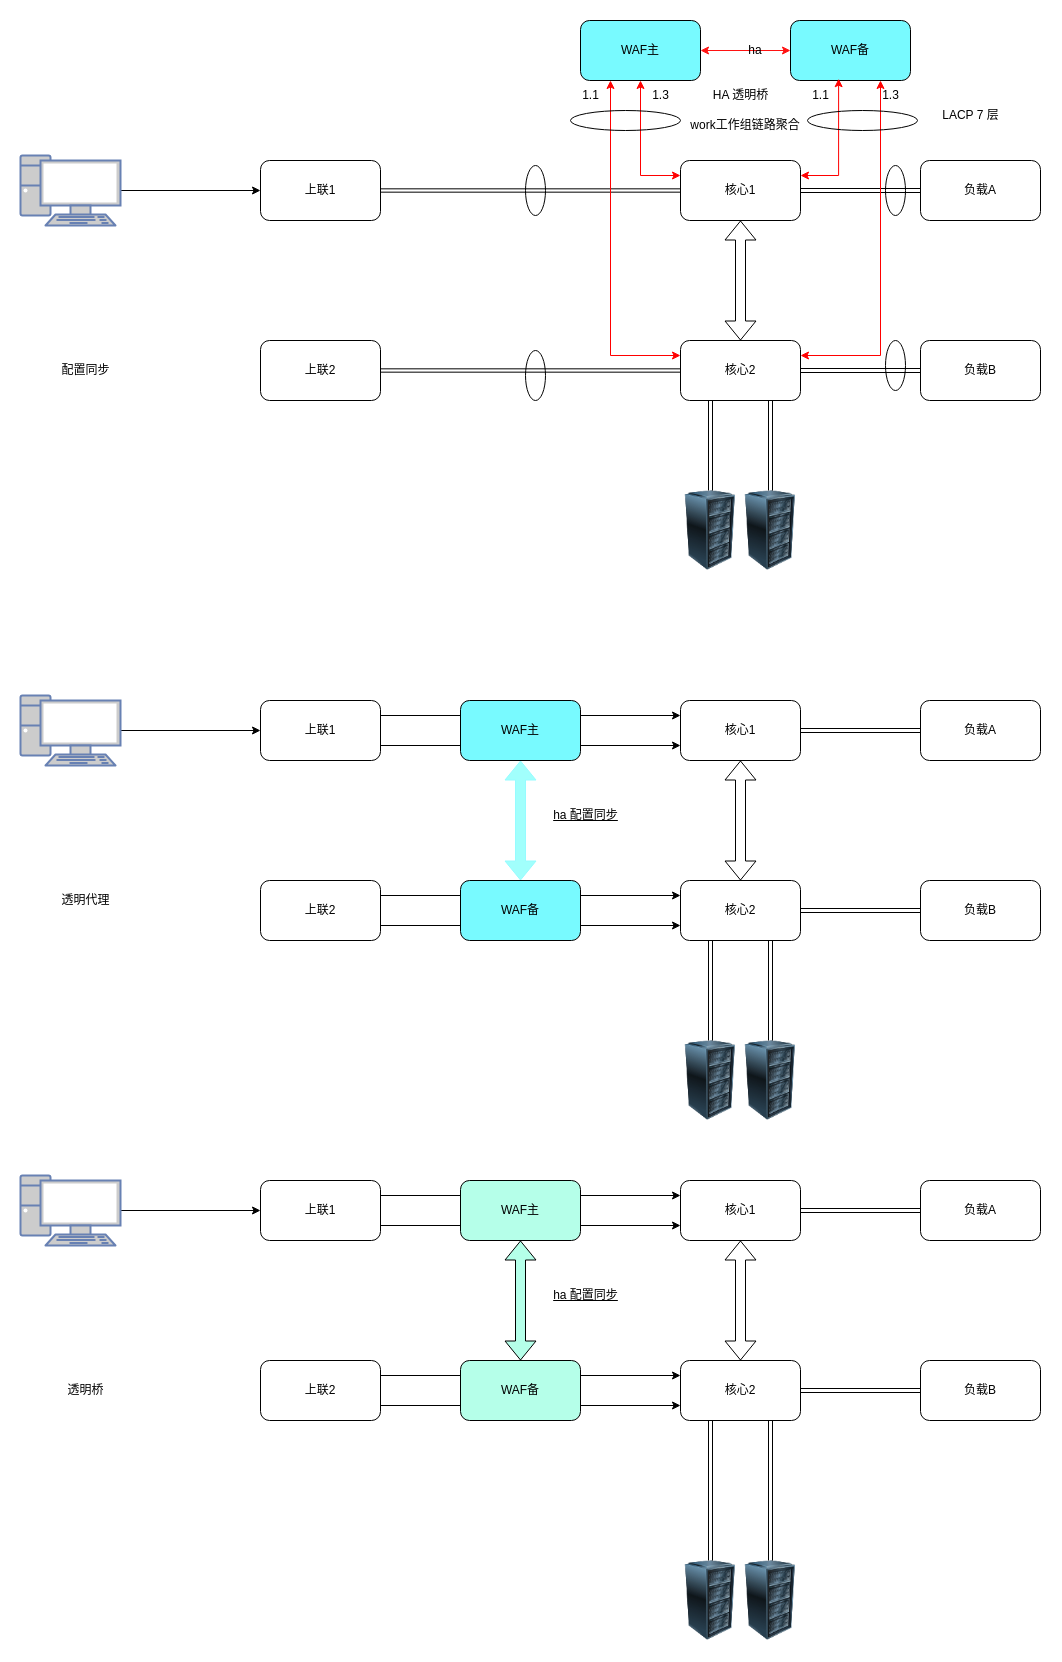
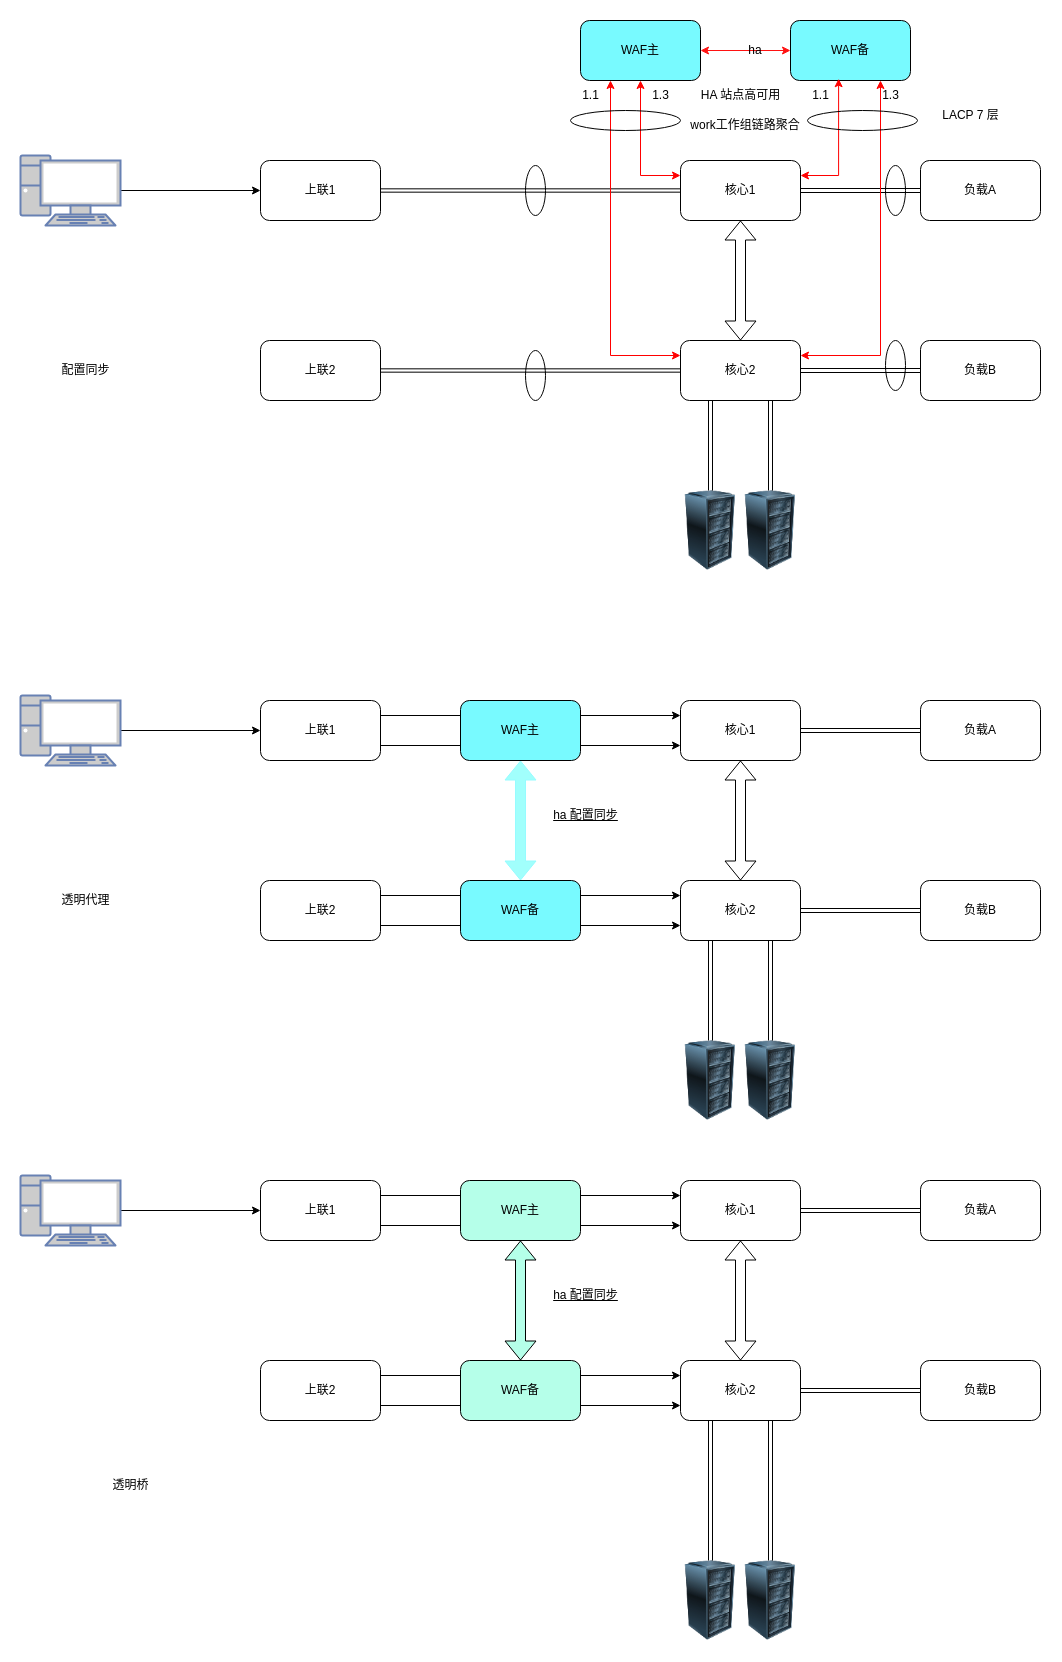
(741, 96) -> (741, 96)
(86, 1391) -> (131, 1486)
